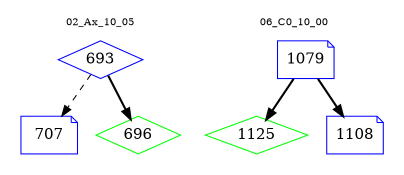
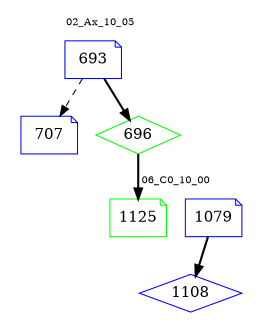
(101, 60) -> (93, 60)
(283, 95) -> (138, 177)
(257, 135) -> (138, 218)
(355, 135) -> (191, 293)
